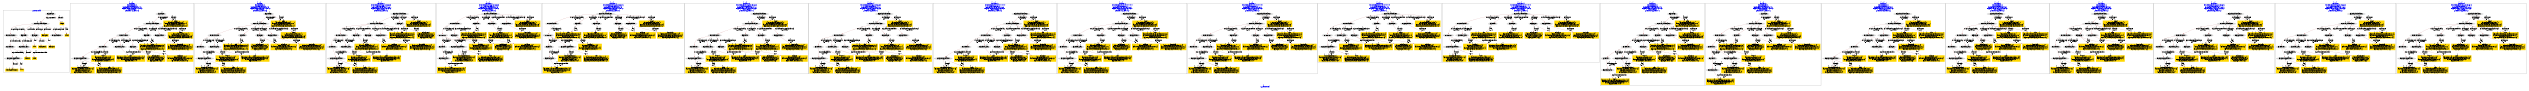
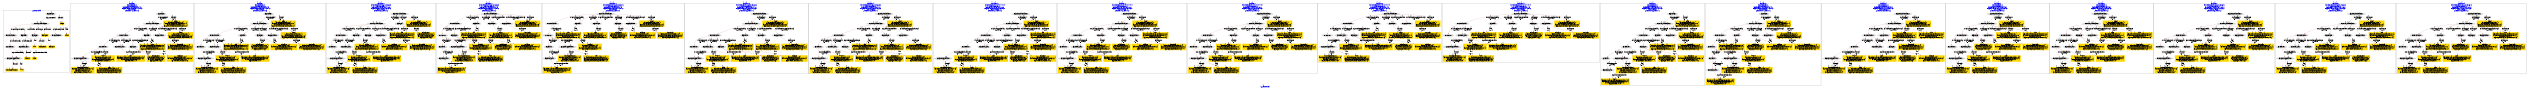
(884, 14) -> (884, 14)
